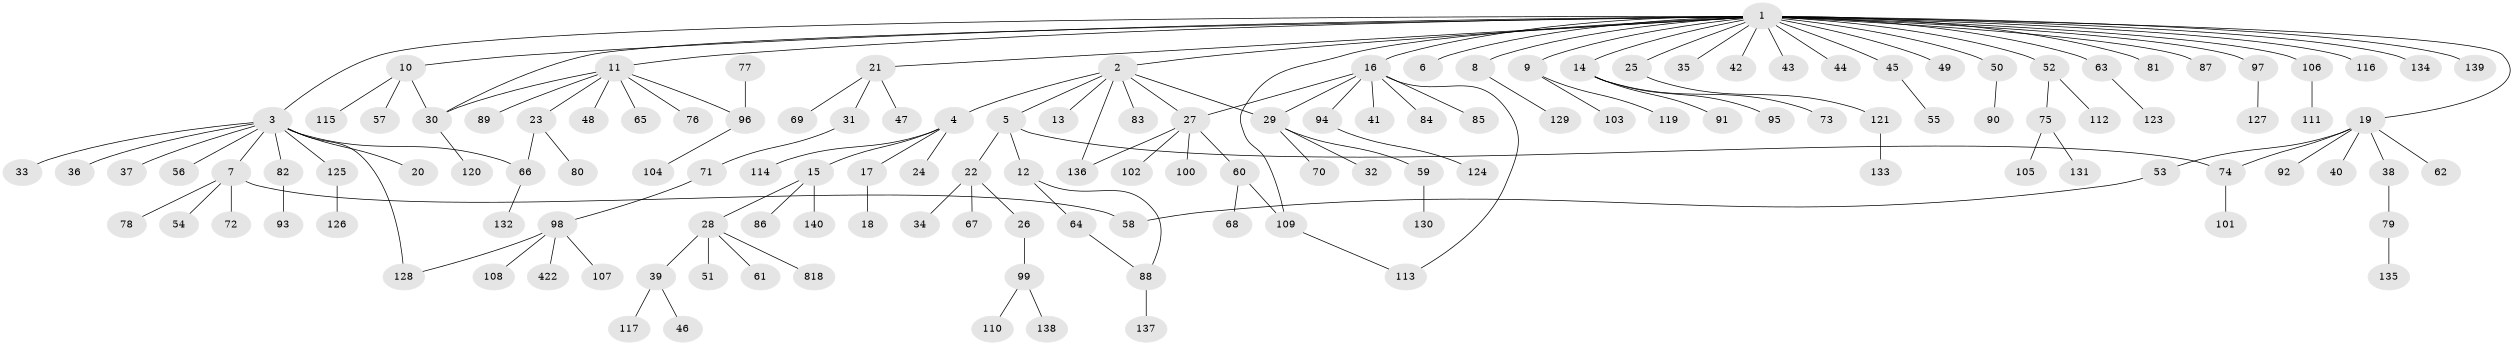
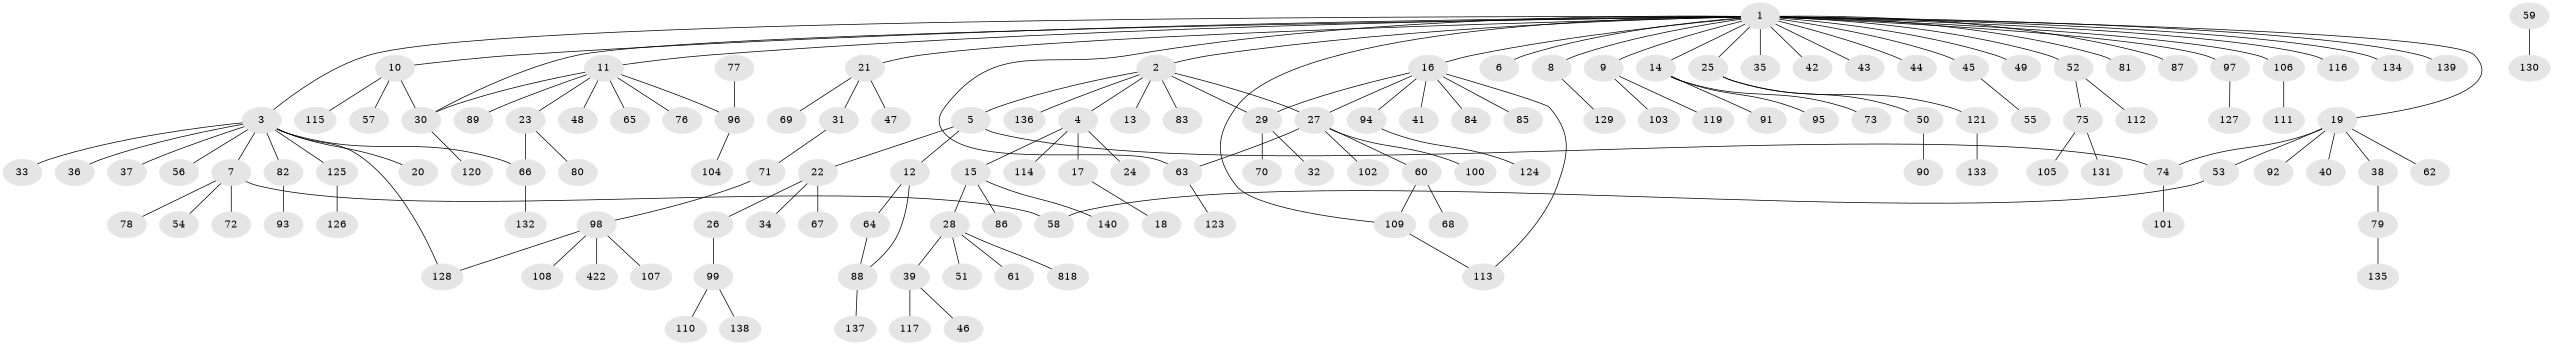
(1883, 34) -> (1816, 94)
(1140, 144) -> (1250, 148)
(1347, 146) -> none
